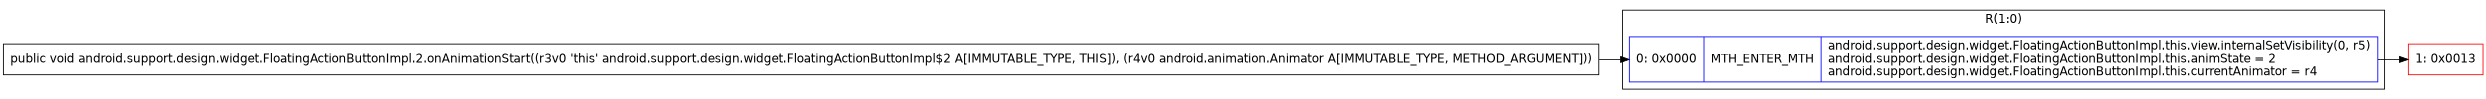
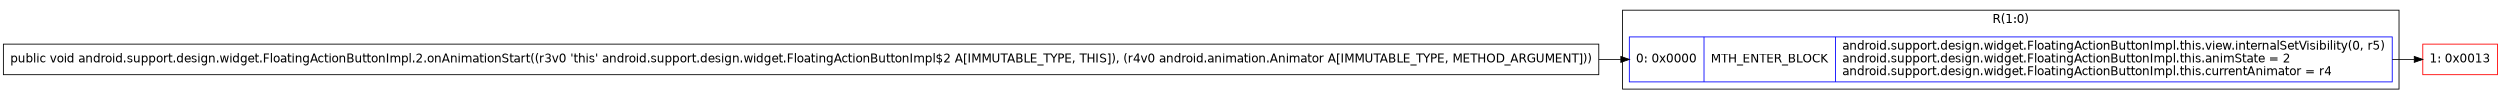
(1763, 59) -> (1770, 59)
